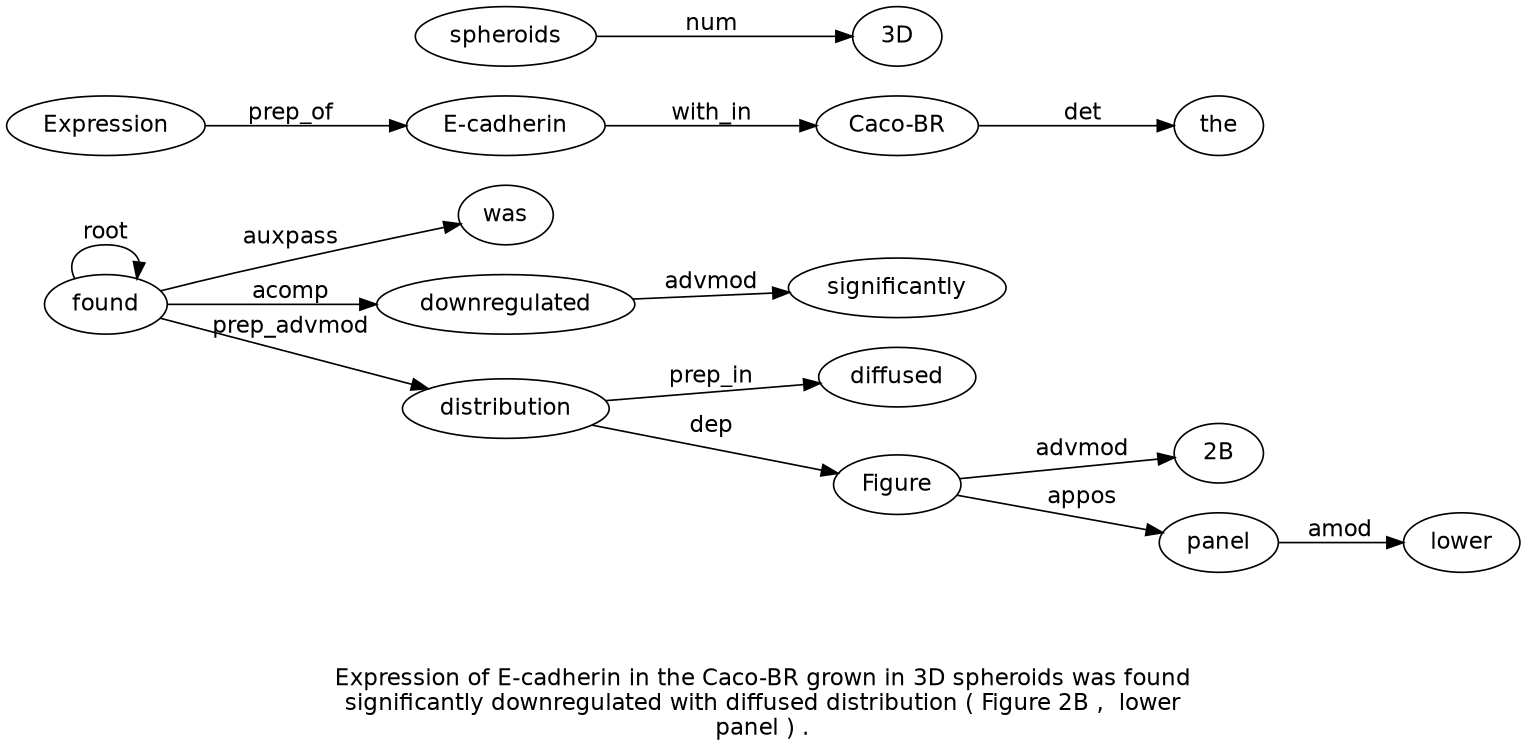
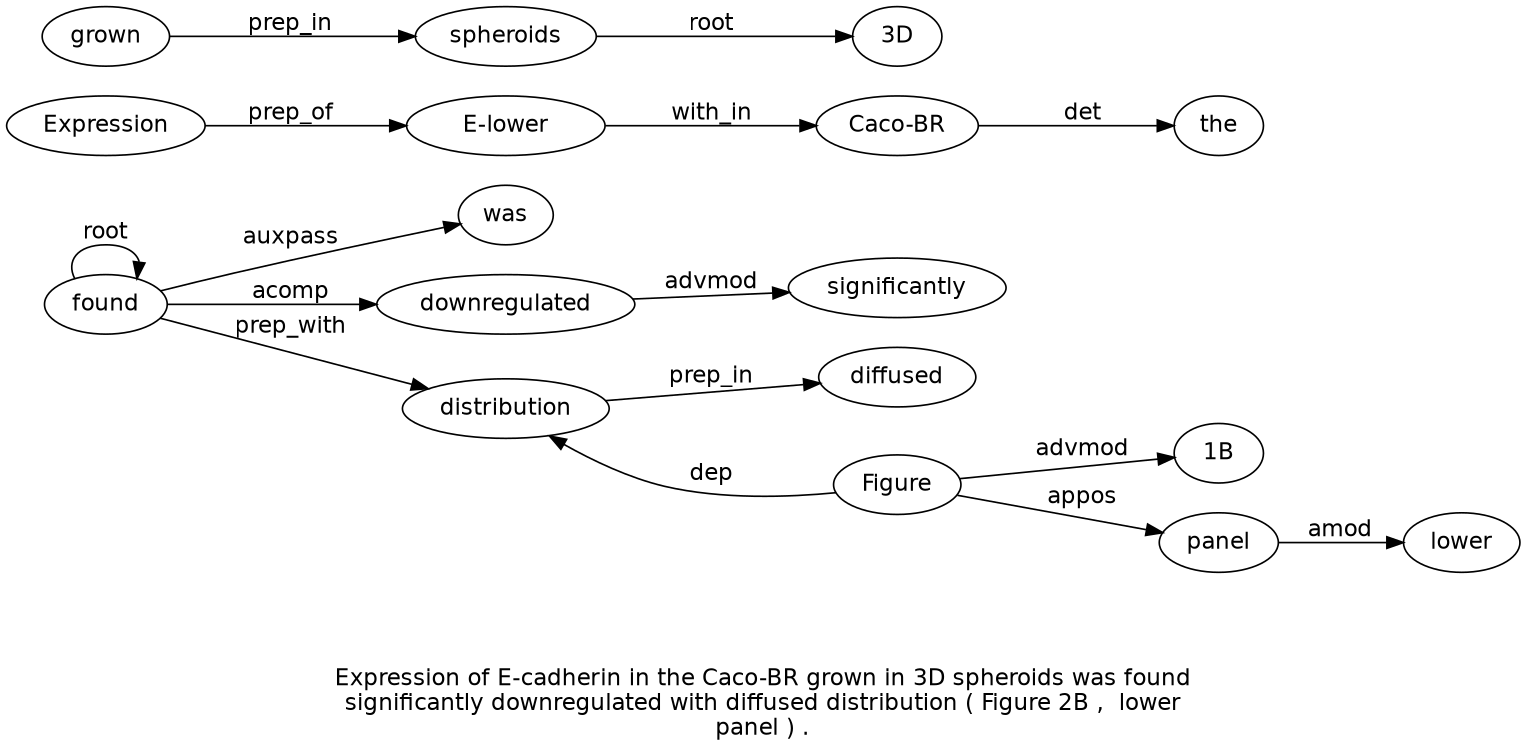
(712, 24) -> (712, 24)
none -> (106, 36)
(506, 126) -> (506, 126)
(291, 327) -> (291, 327)
(707, 448) -> (695, 492)
(1219, 453) -> (1219, 453)
